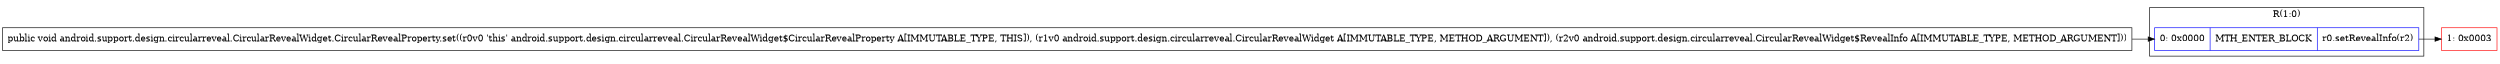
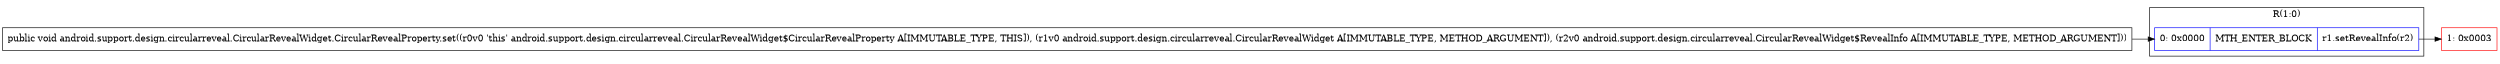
(2368, 39) -> (2368, 39)
